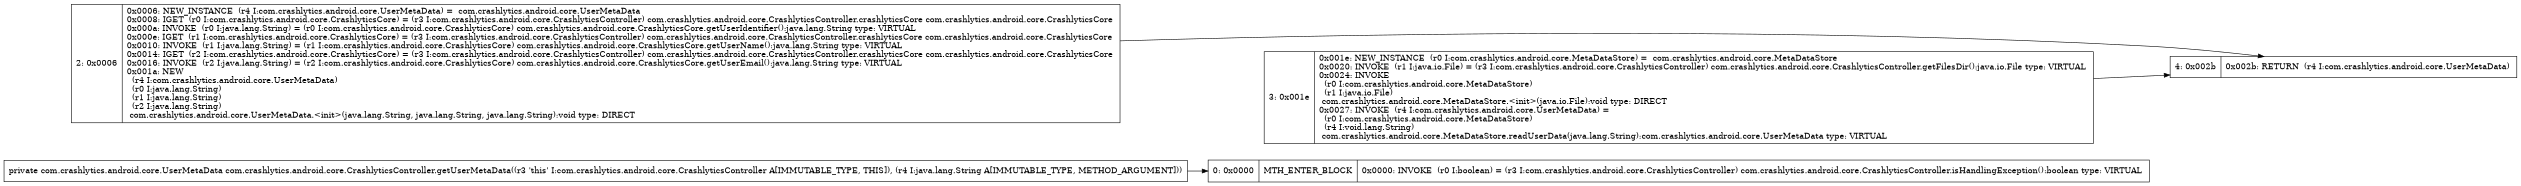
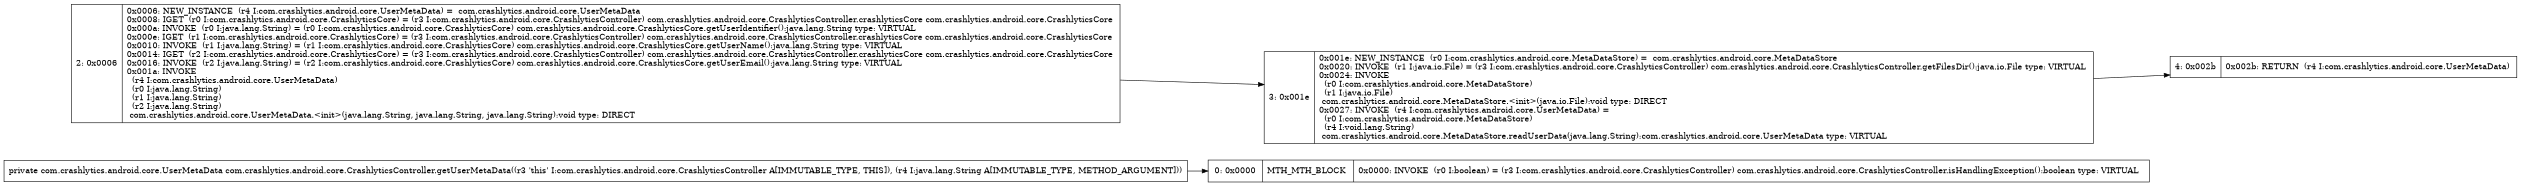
(1689, 34) -> (1189, 82)
(158, 72) -> (164, 72)
(1308, 171) -> (1306, 171)
